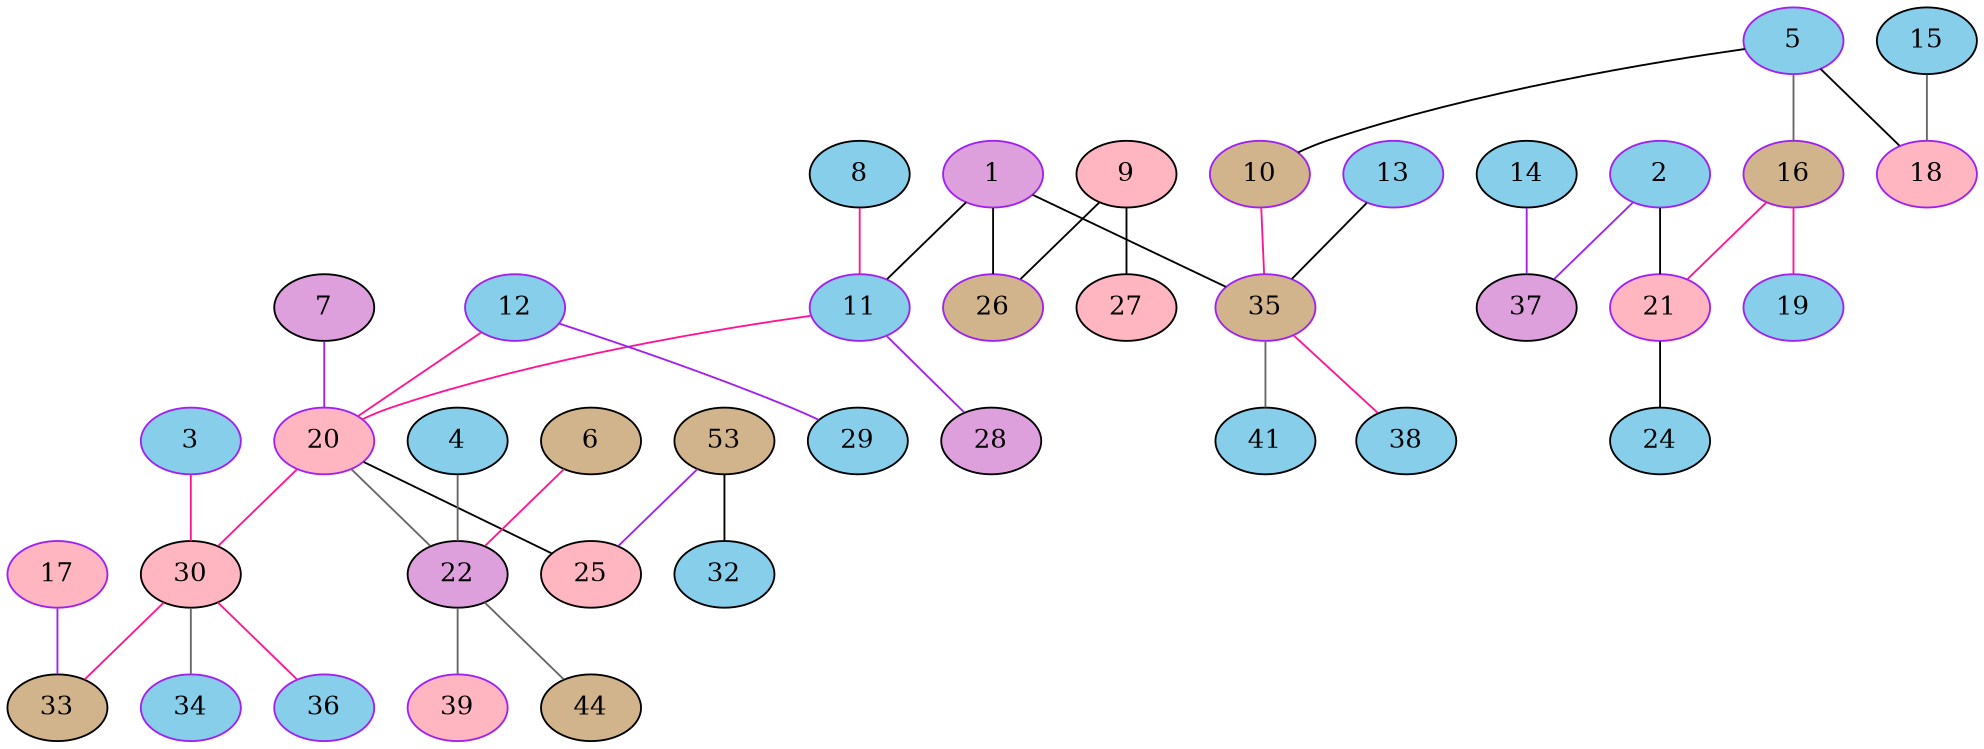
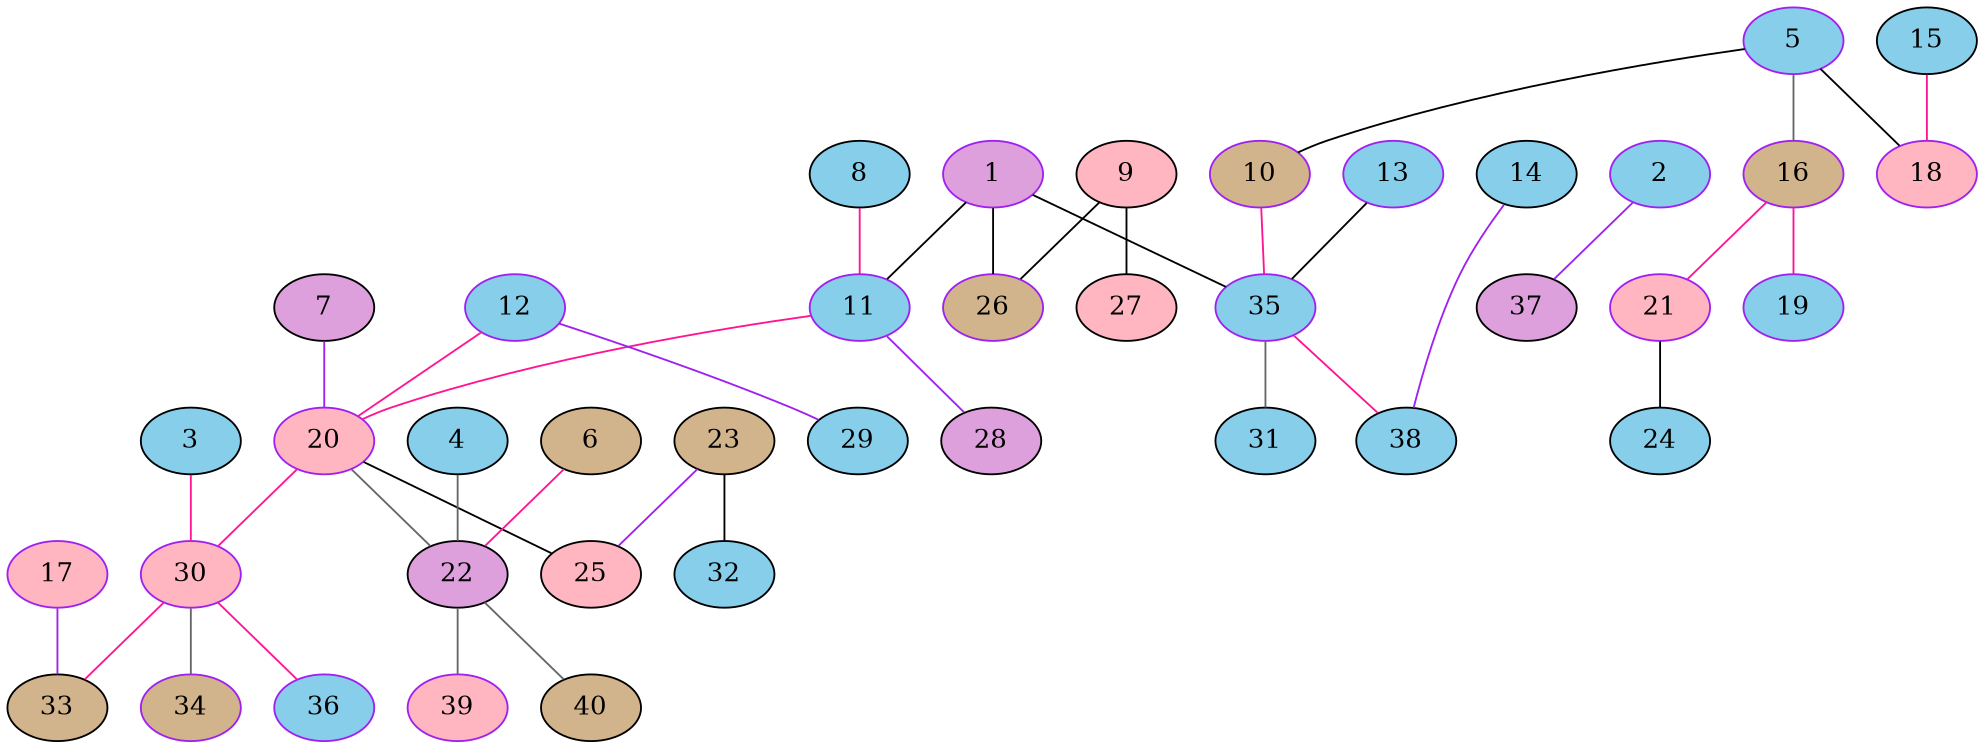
(1927, 108) -> (1927, 108)
(1527, 241) -> (1448, 301)
(1660, 241) -> none
(1265, 308) -> (1265, 308)
(191, 441) -> (191, 441)
(724, 441) -> (724, 441)
(1265, 441) -> (1265, 441)
(191, 574) -> (191, 574)
(191, 708) -> (191, 708)
(591, 708) -> (591, 708)
